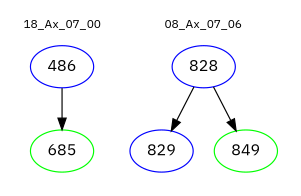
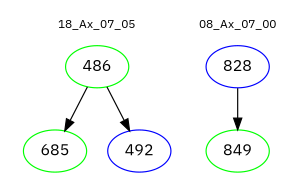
(63, 25) -> (97, 25)
(204, 25) -> (238, 25)
(62, 67) -> (97, 67)
none -> (139, 151)
(162, 151) -> none
